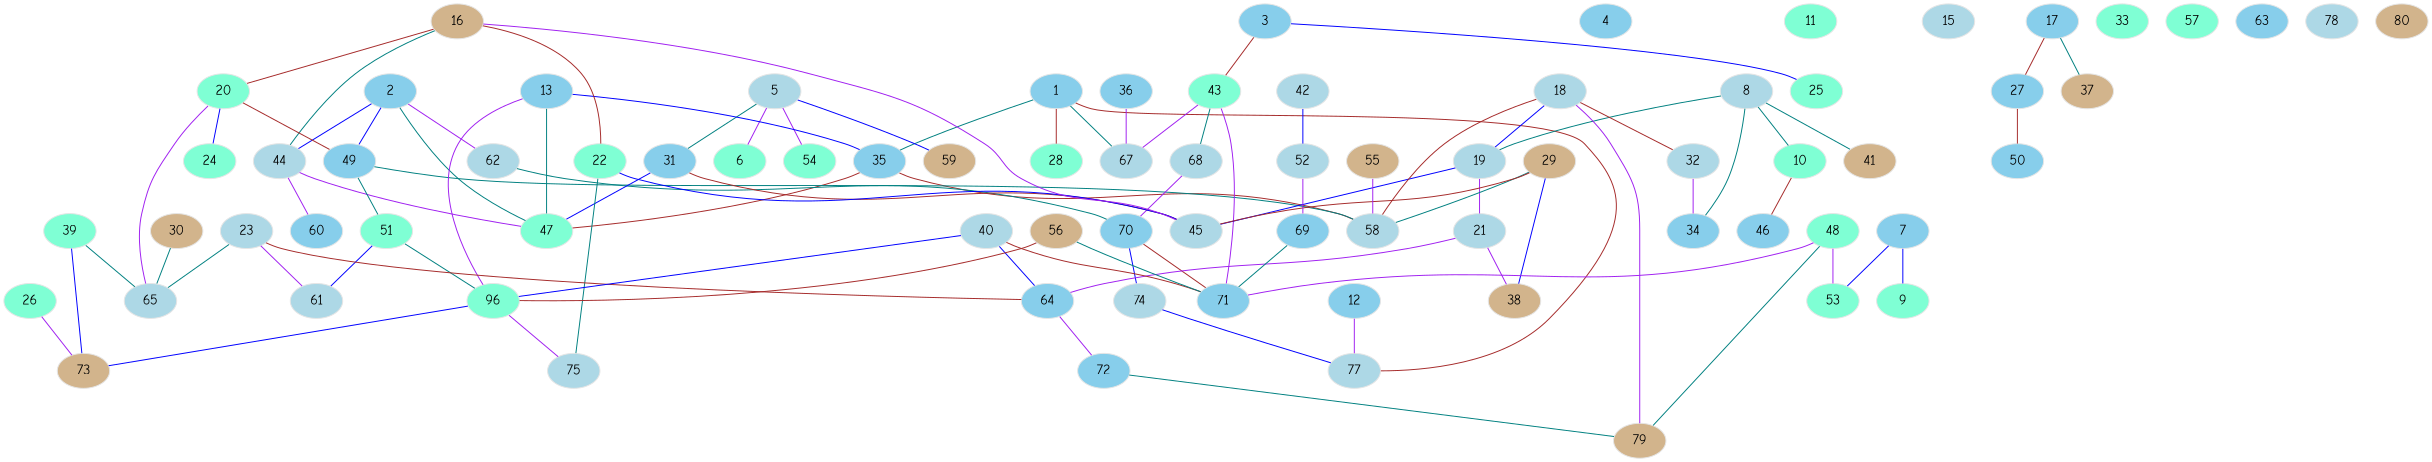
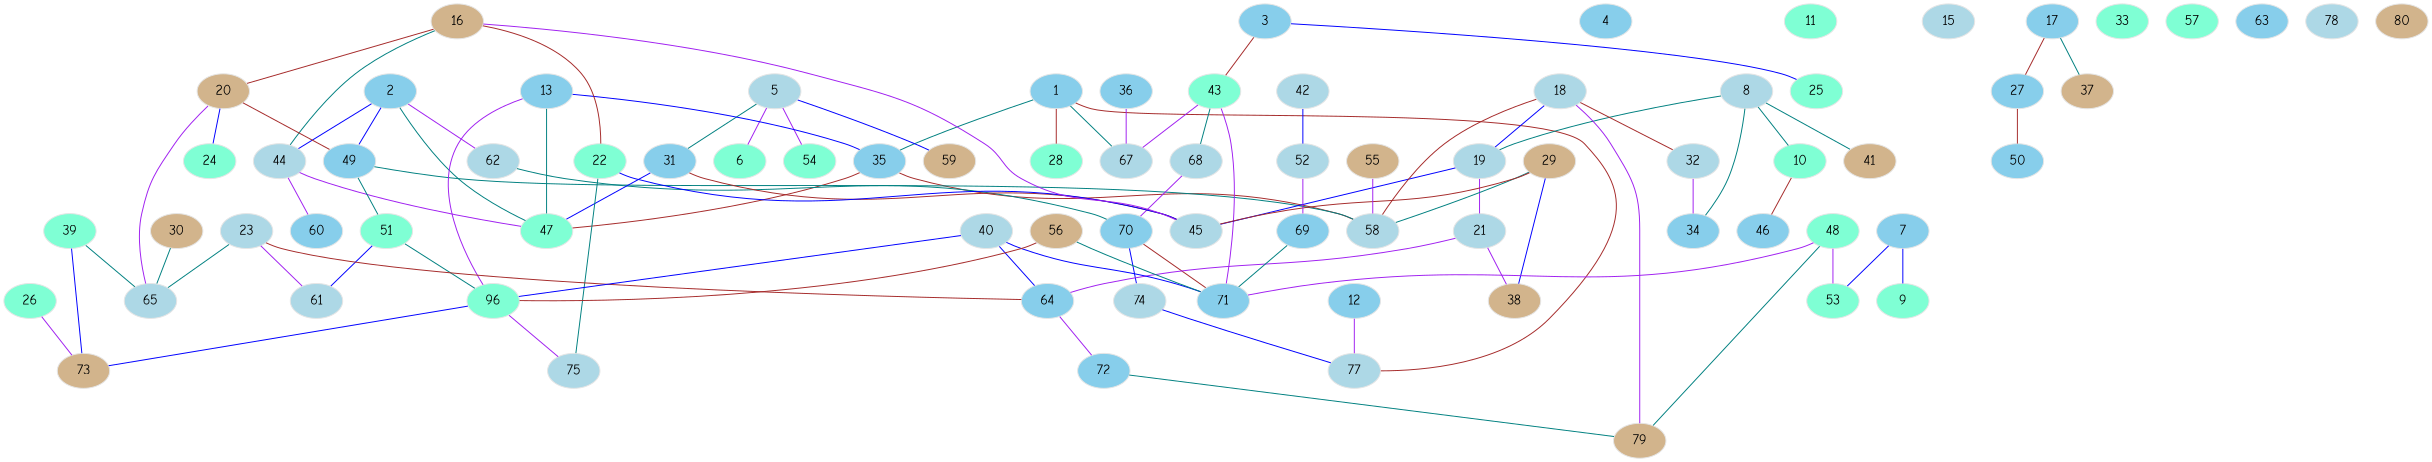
(223, 91) -> (223, 91)
(1103, 268) -> (1103, 268)
